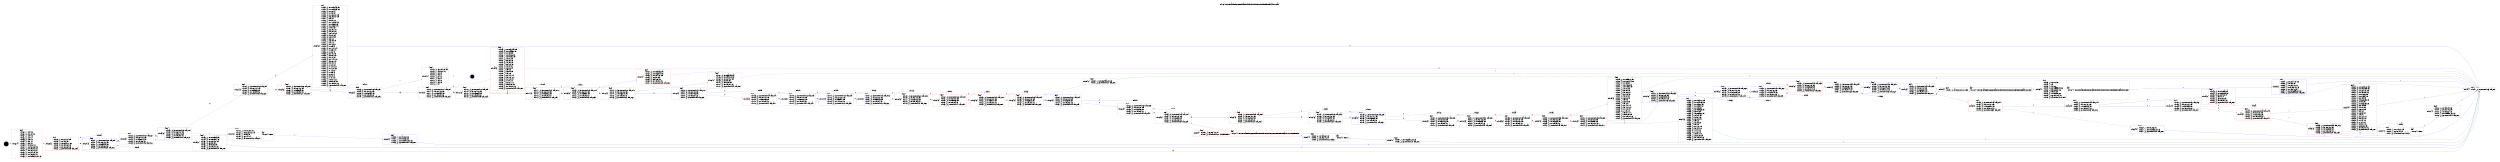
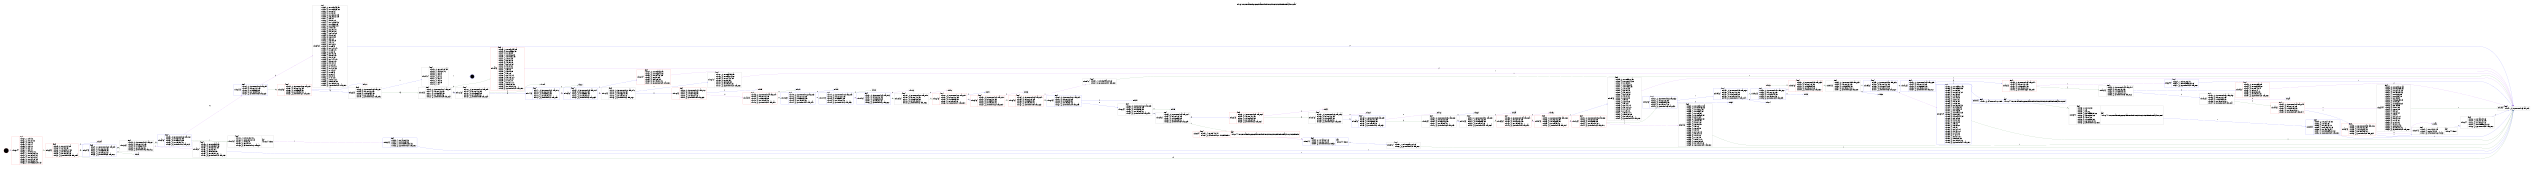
none -> (1954, 114)
